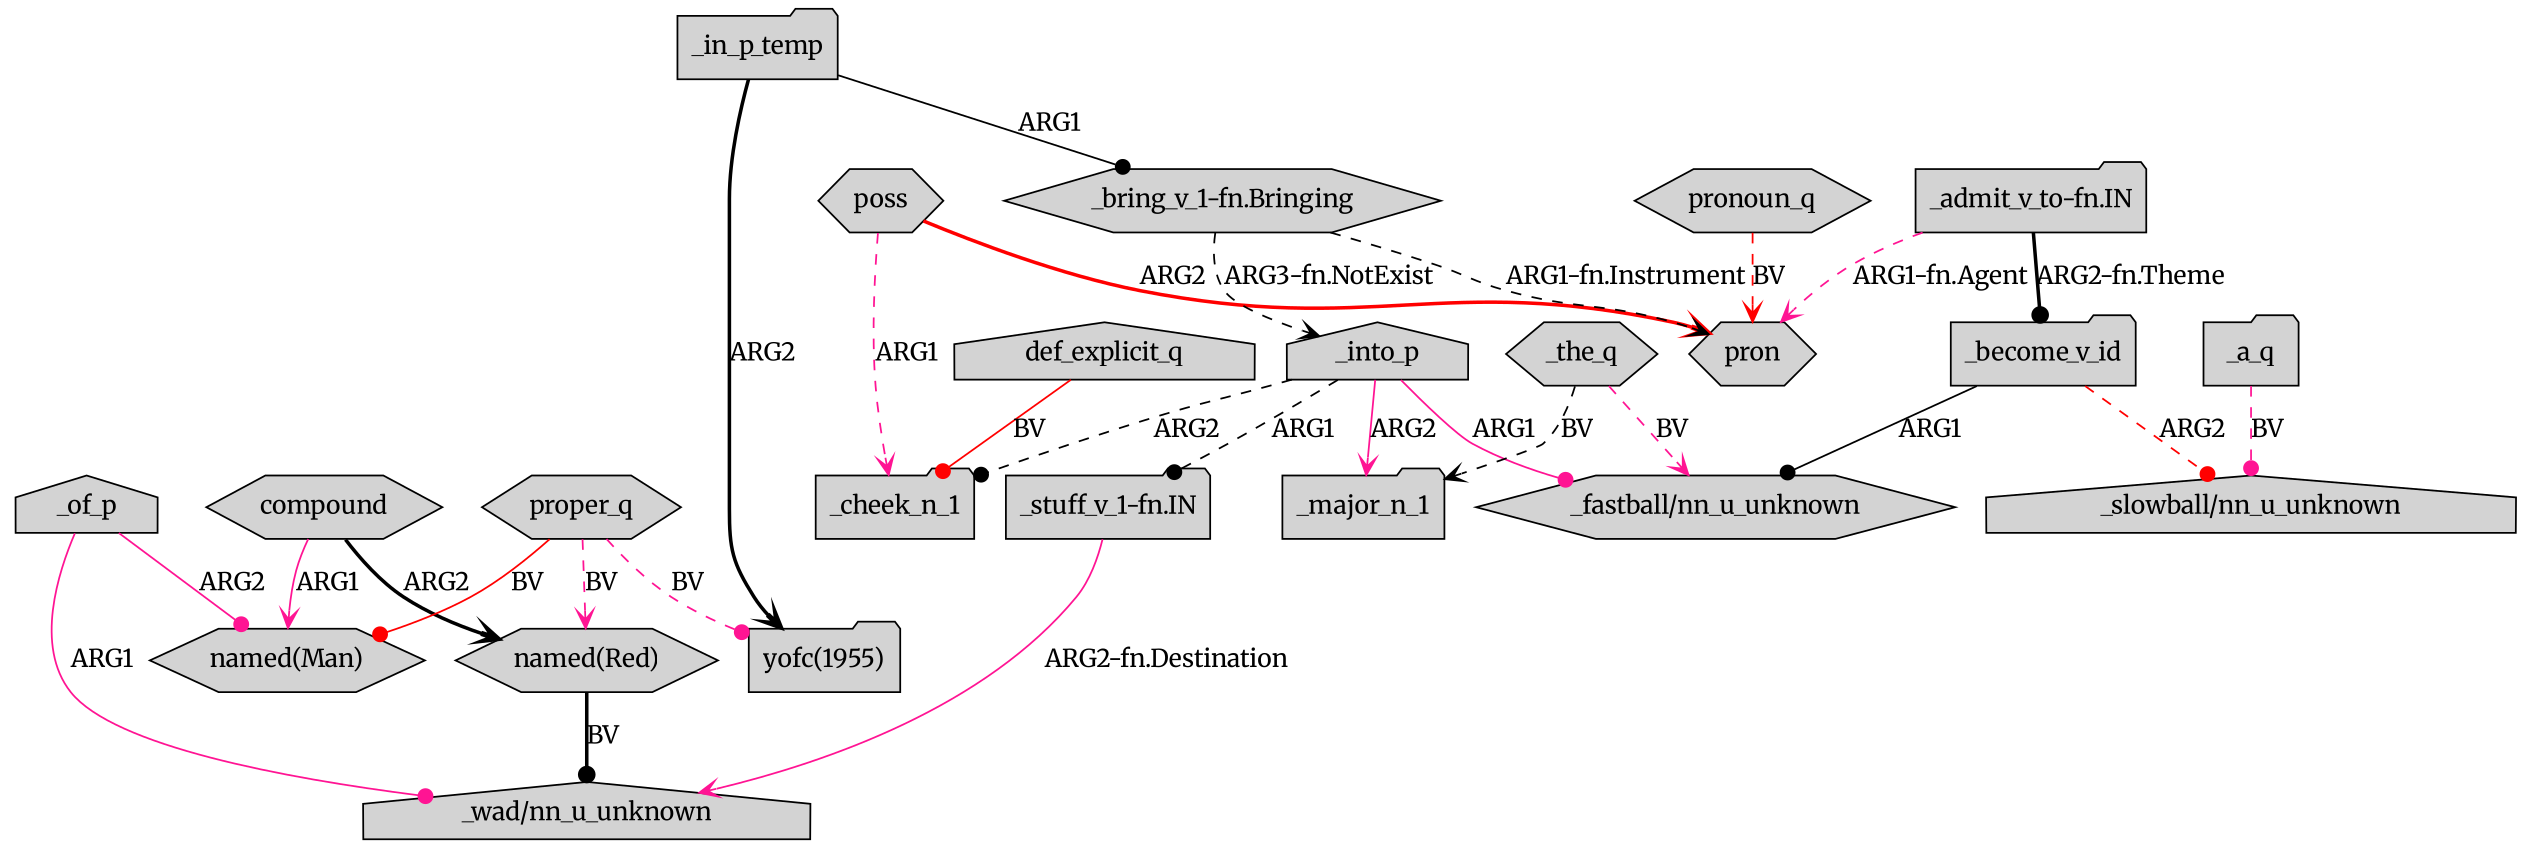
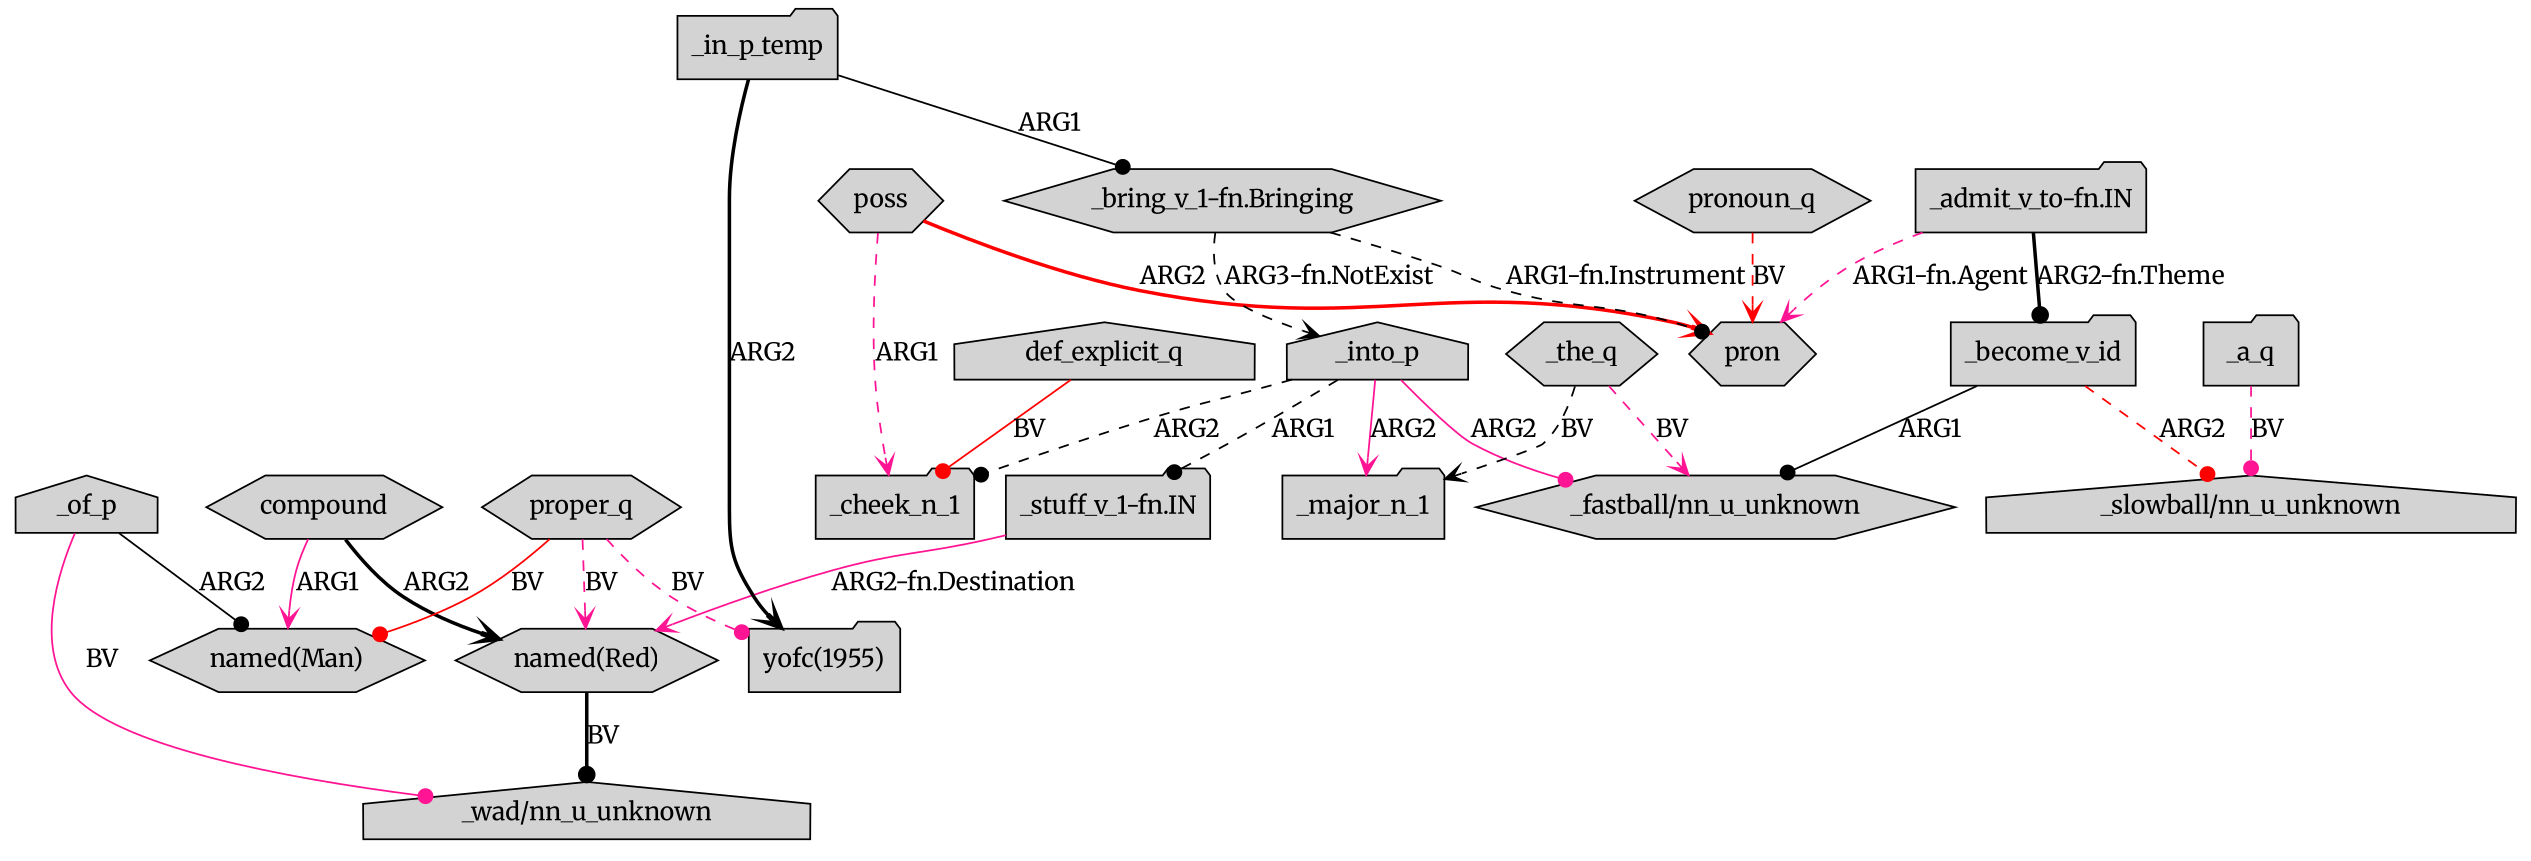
(1510, 292) -> (1510, 292)
(1504, 431) -> (1504, 431)
(177, 576) -> (177, 576)
(102, 660) -> (102, 660)
(940, 705) -> (836, 569)
